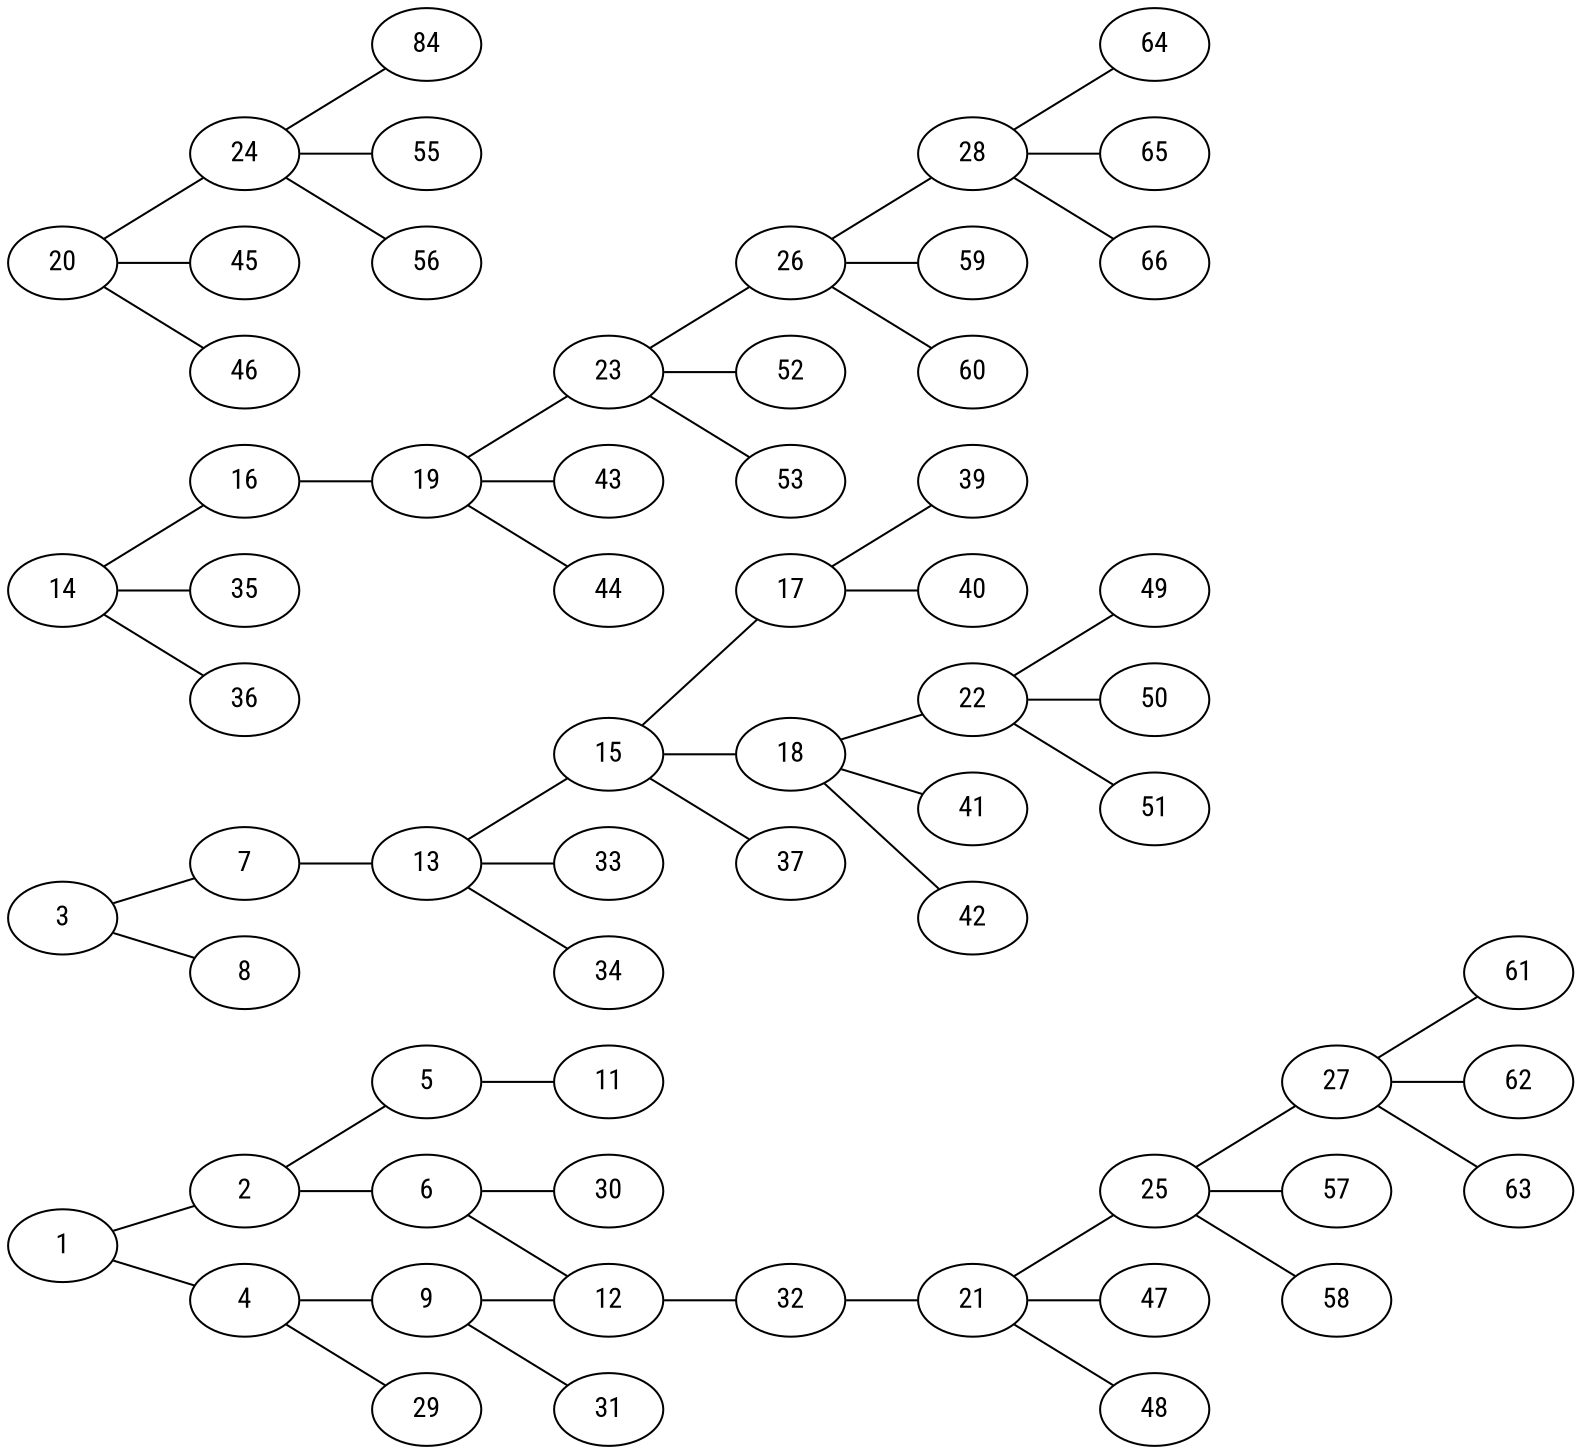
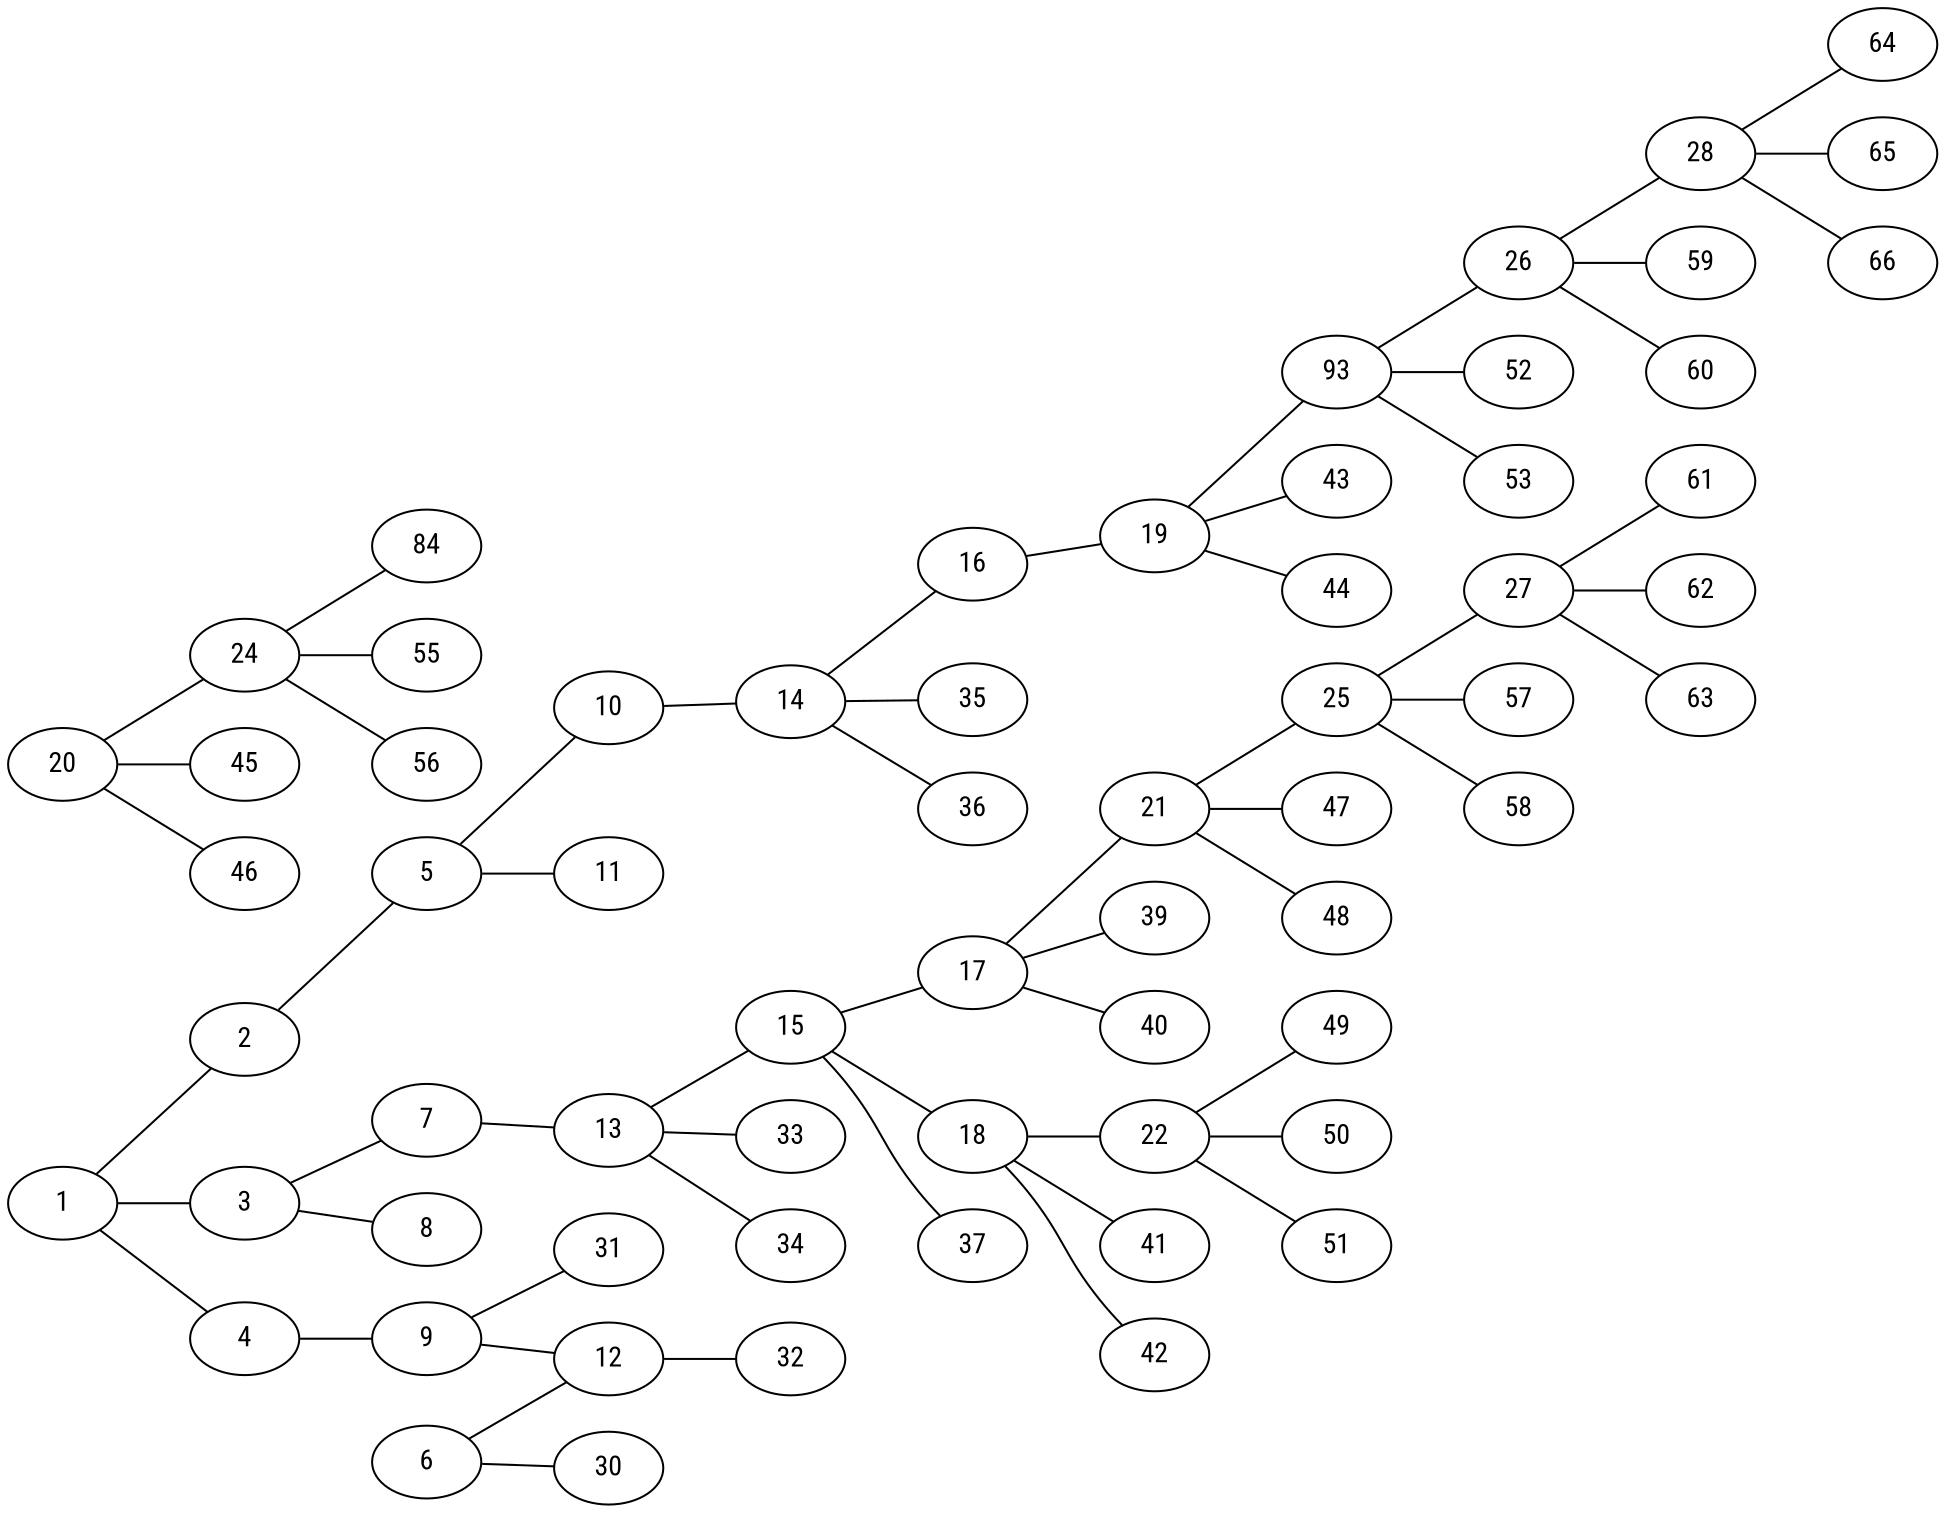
(609, 372) -> (1337, 372)
none -> (609, 708)
(336, 1191) -> none
none -> (154, 1203)
(882, 1300) -> (1064, 891)
(427, 1409) -> none
